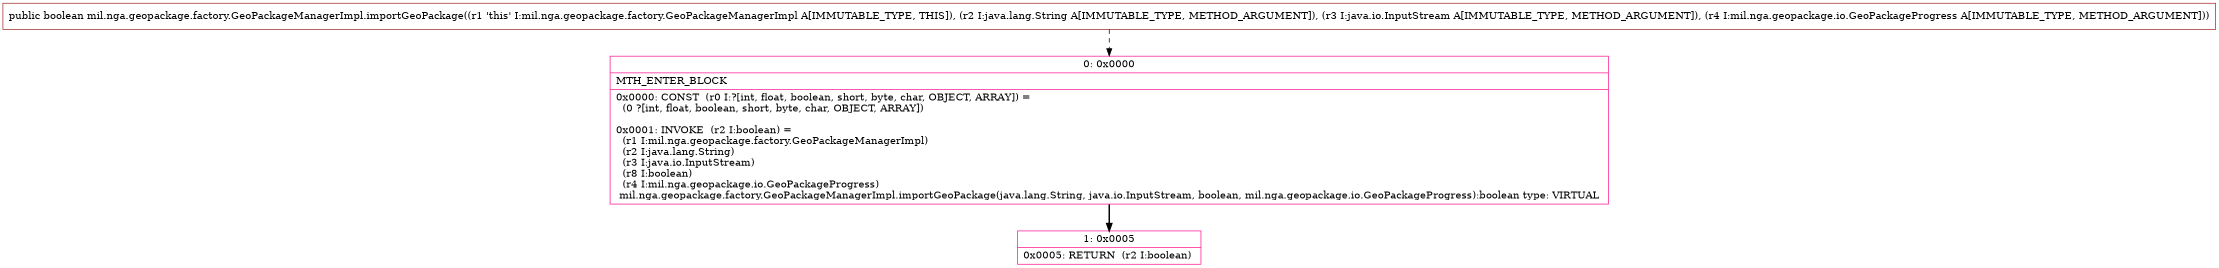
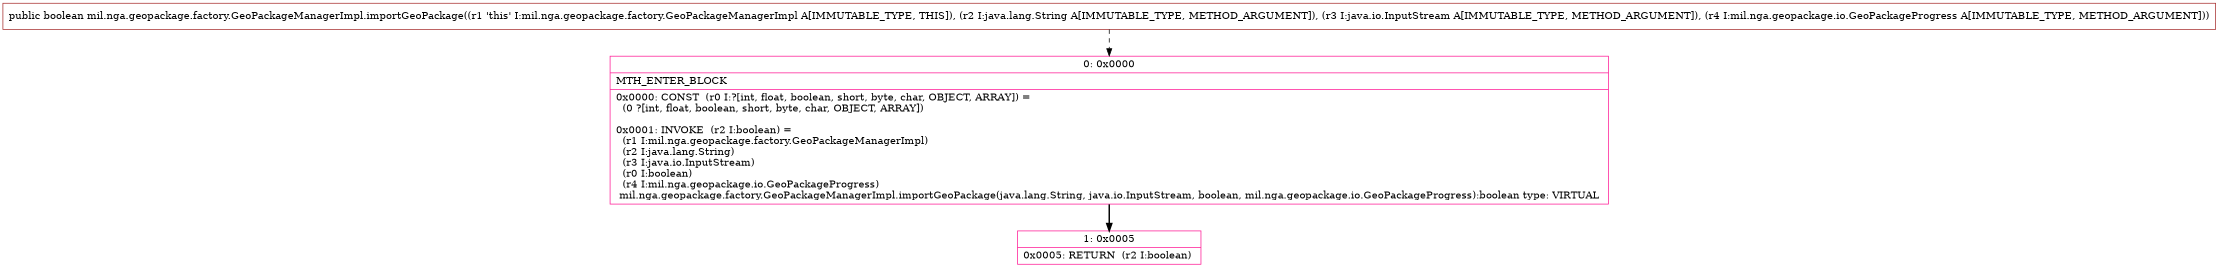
(654, 174) -> (654, 174)
